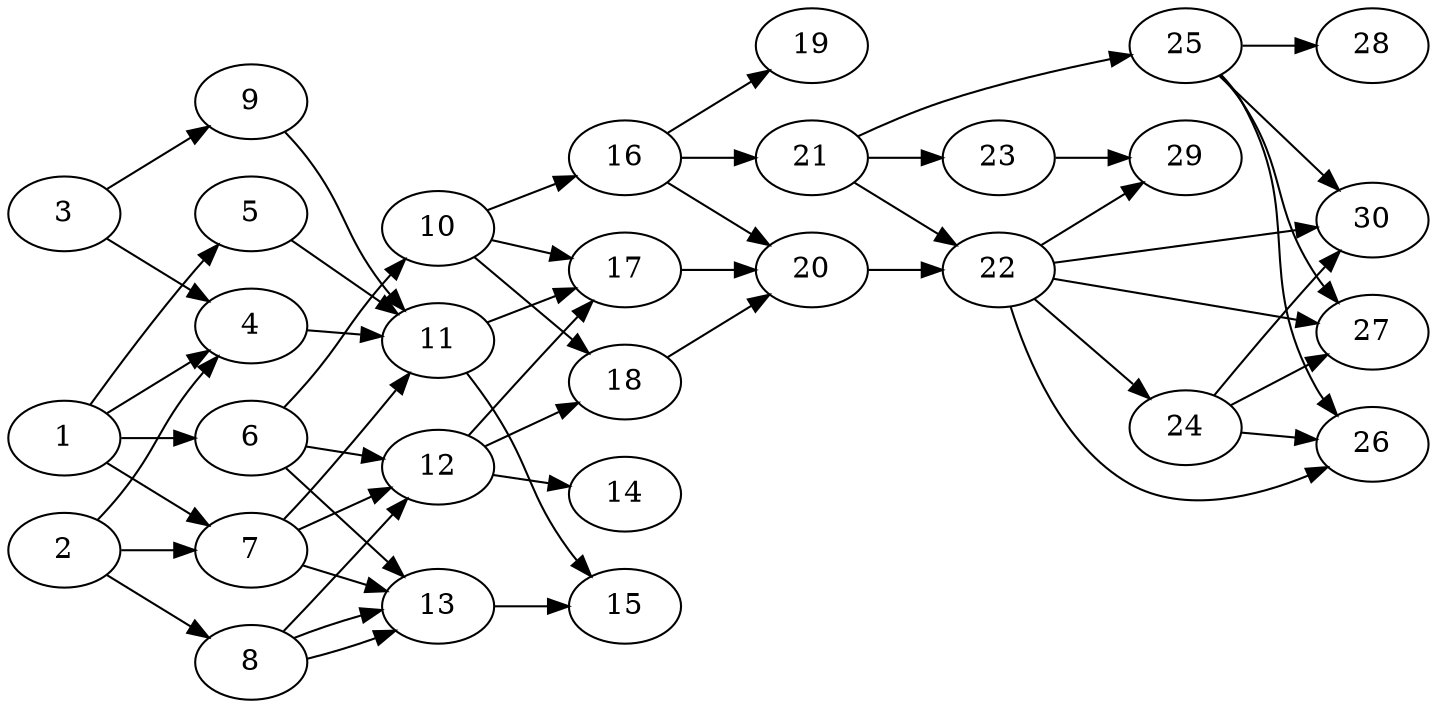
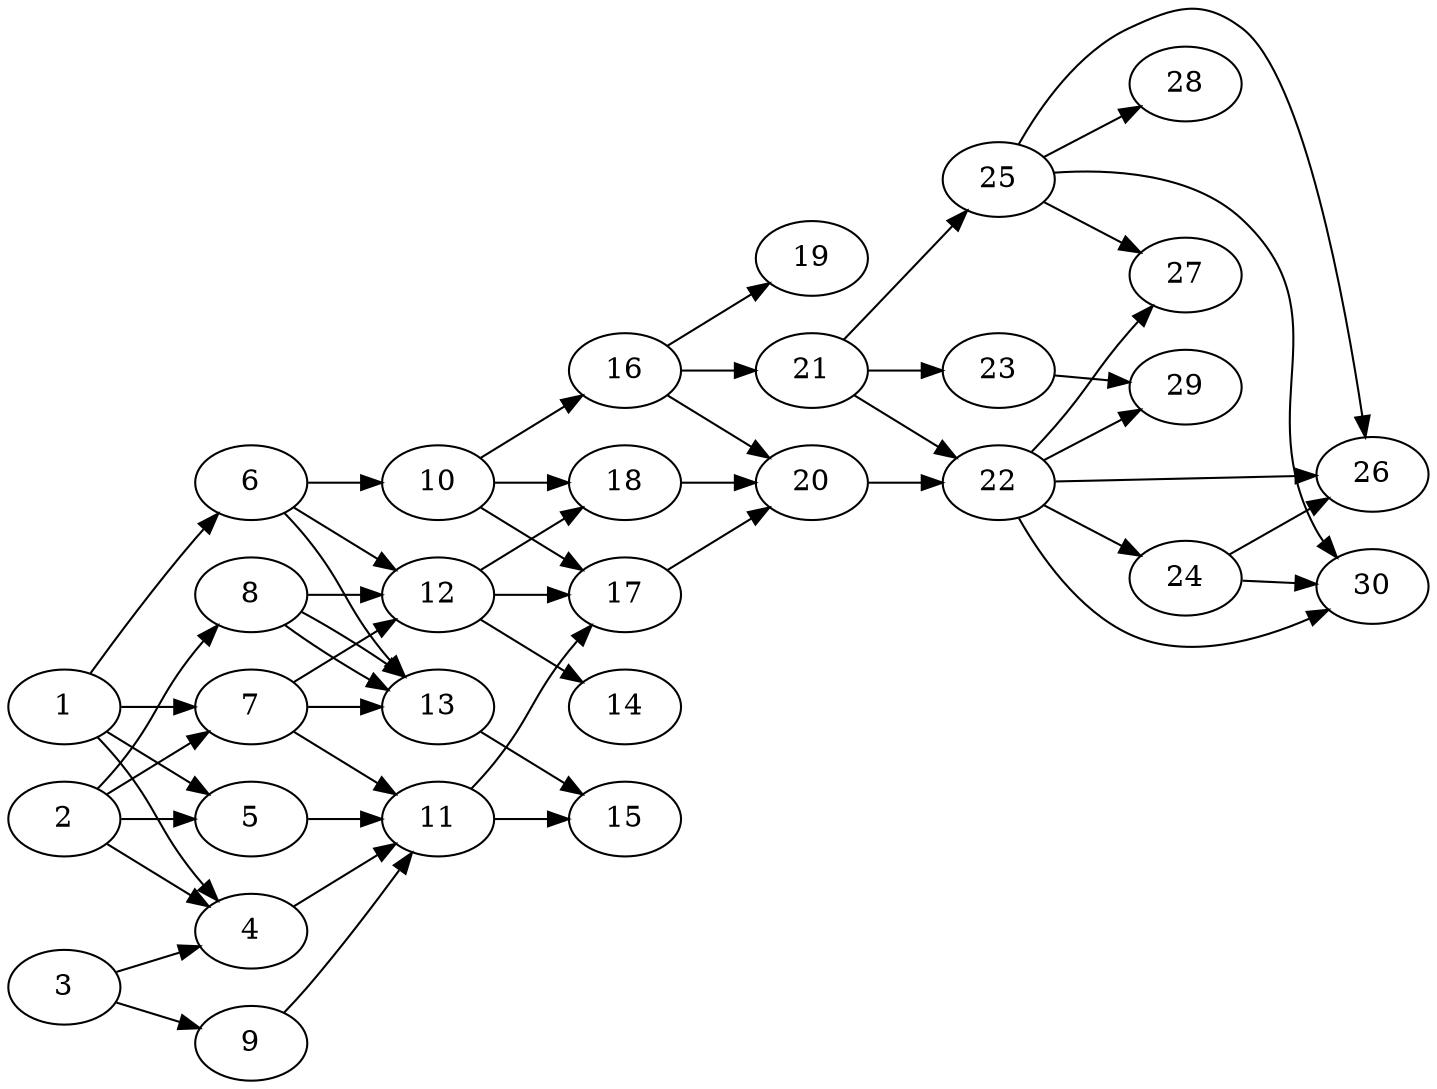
(1270, 385) -> none
none -> (142, 819)
